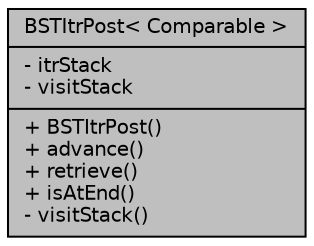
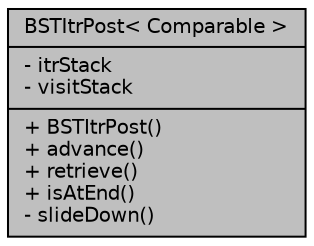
(87, 216) -> (90, 216)
